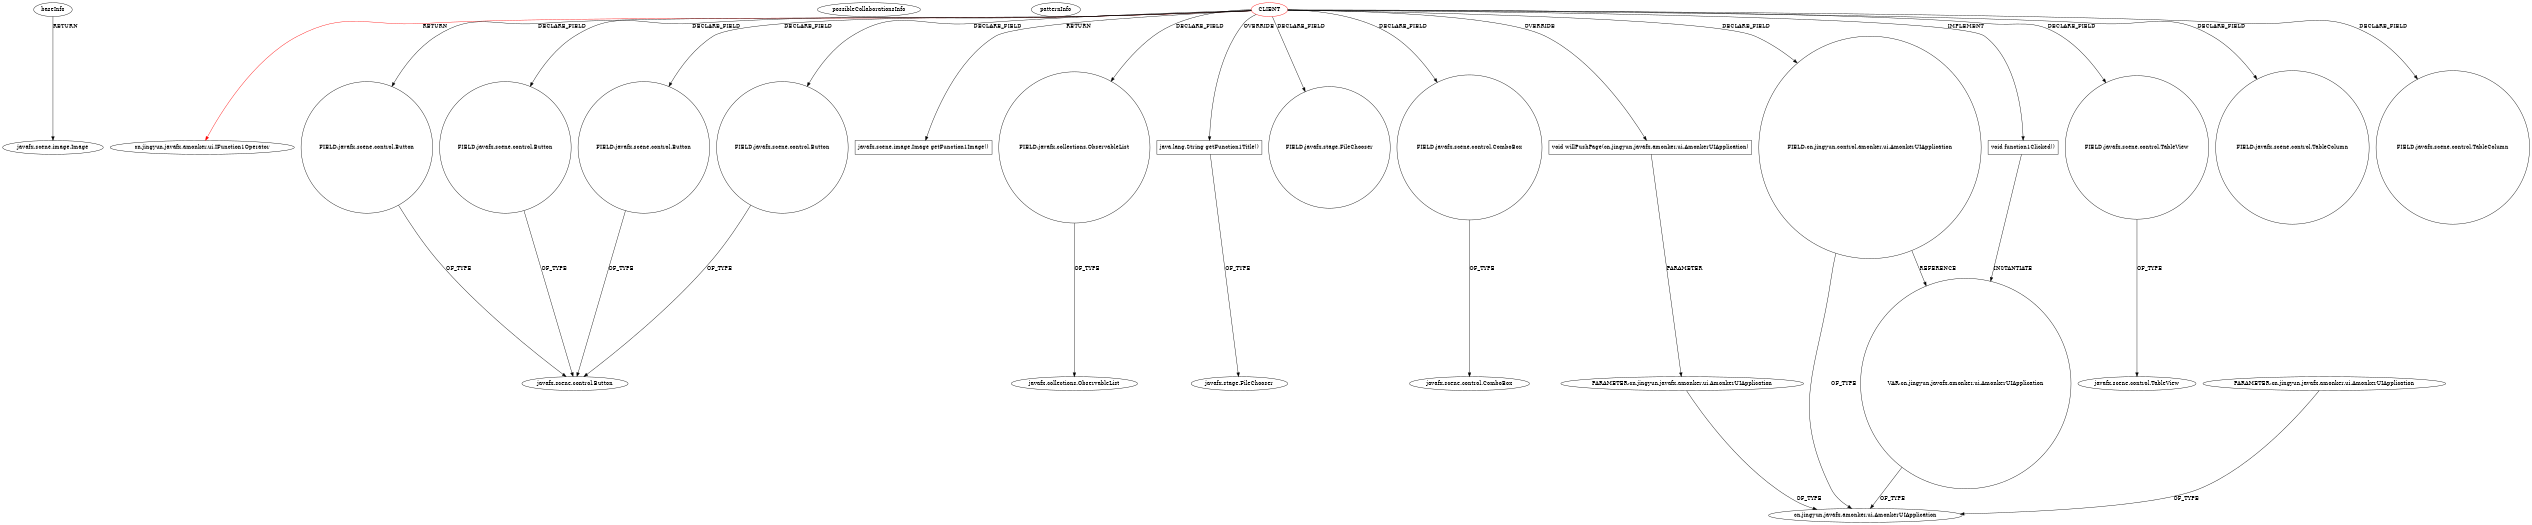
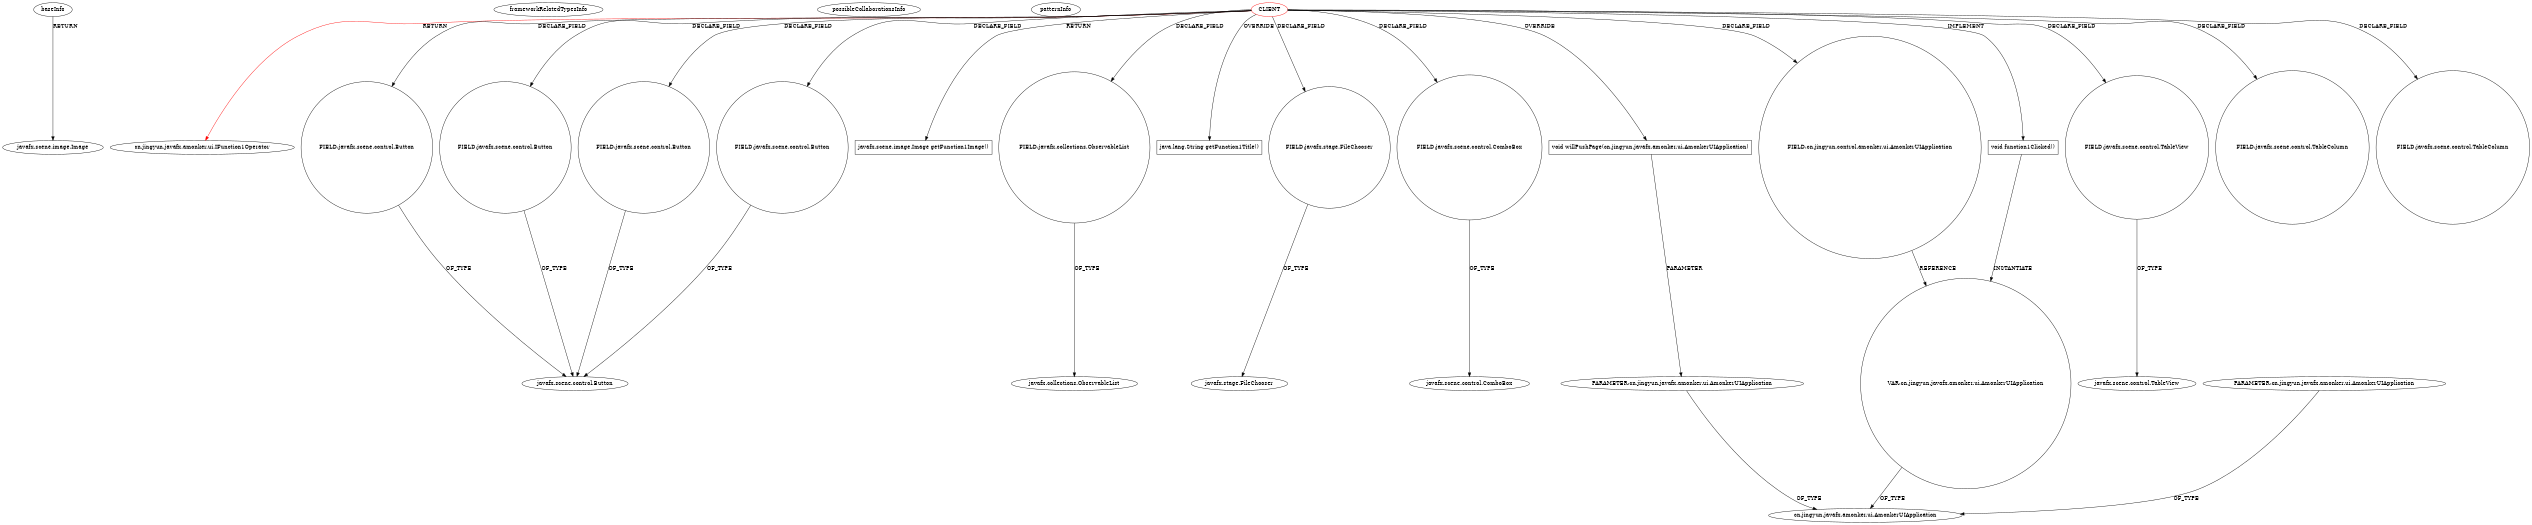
none -> (548, 10)
(1224, 264) -> (1276, 289)
(1811, 384) -> none
